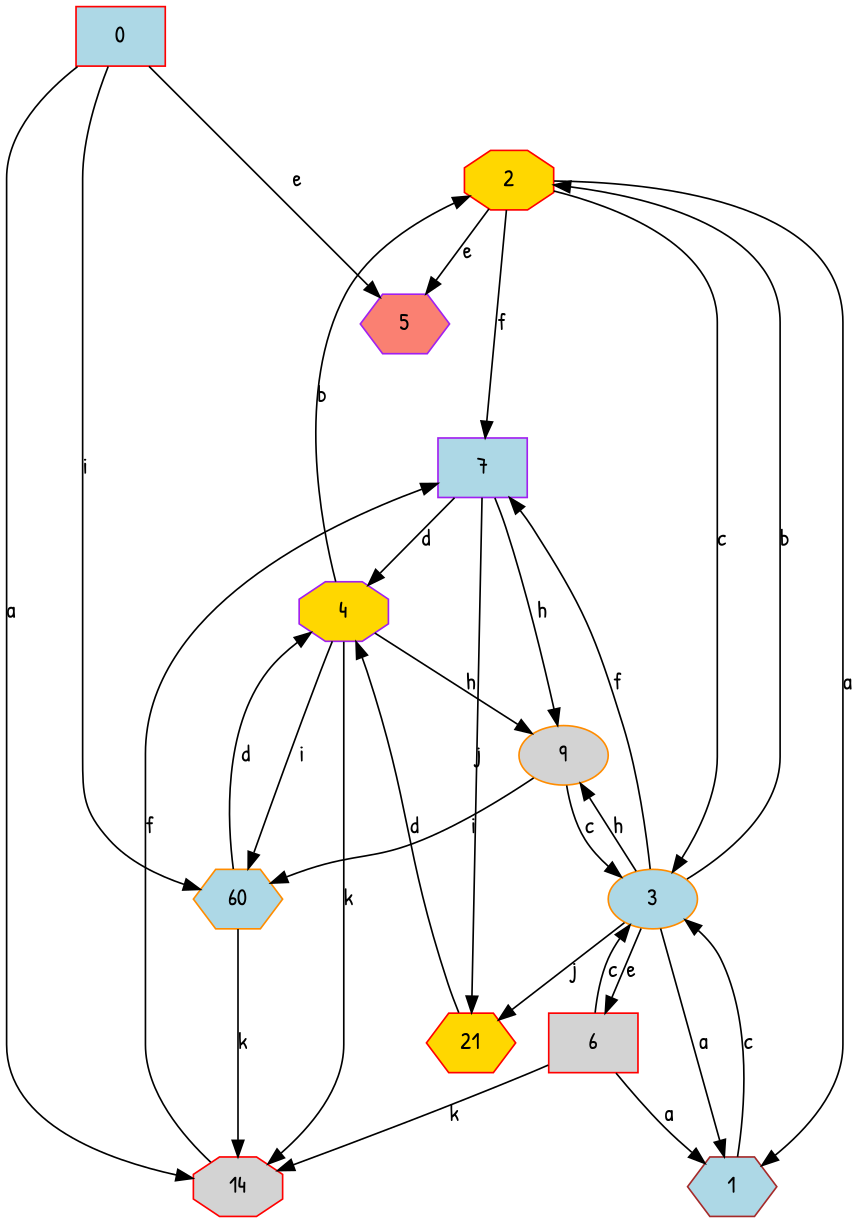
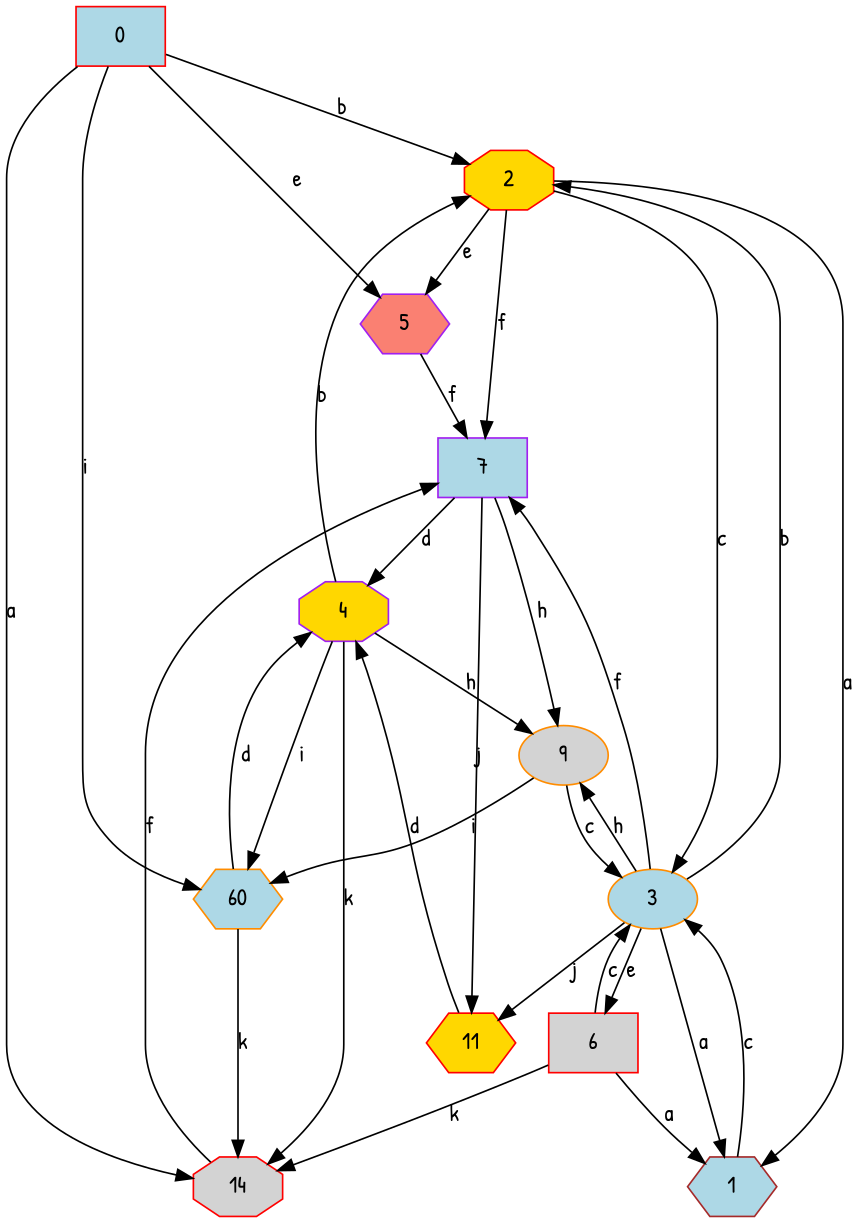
none -> (310, 106)
none -> (440, 389)
(471, 1043) -> (471, 1043)
